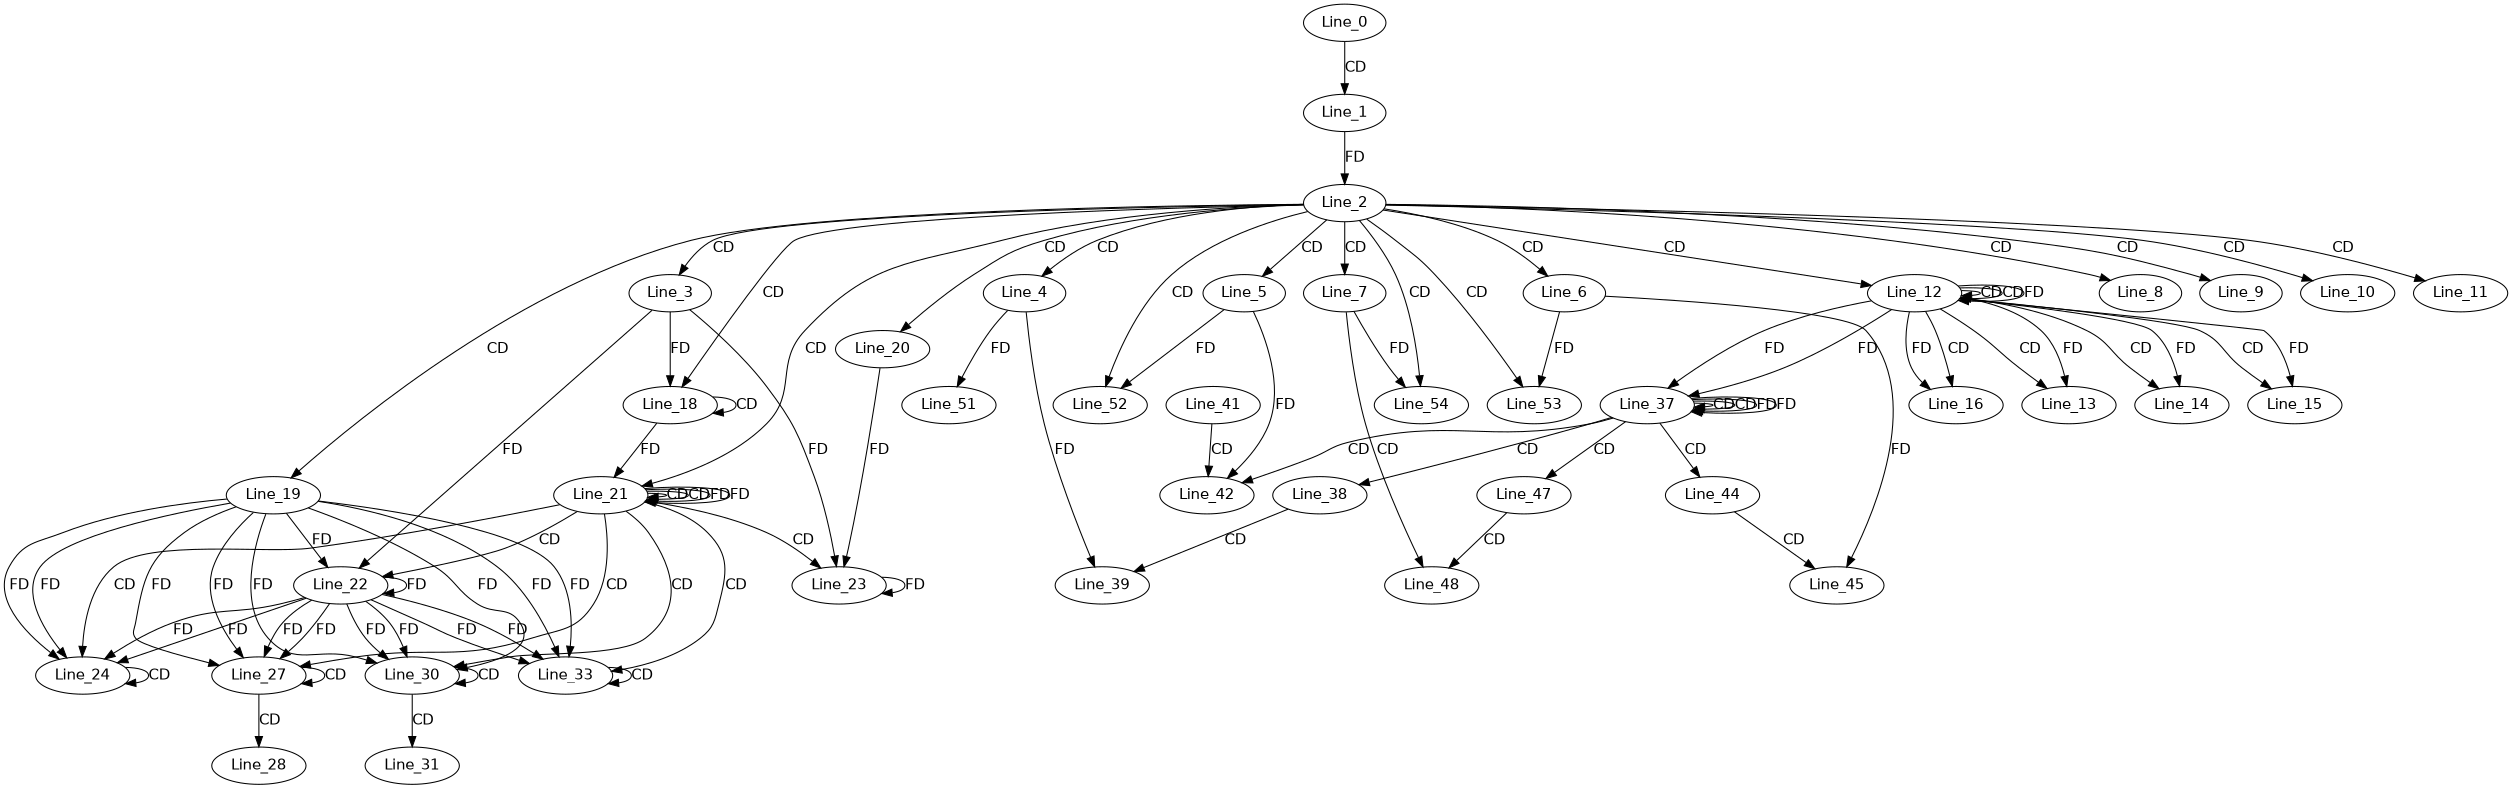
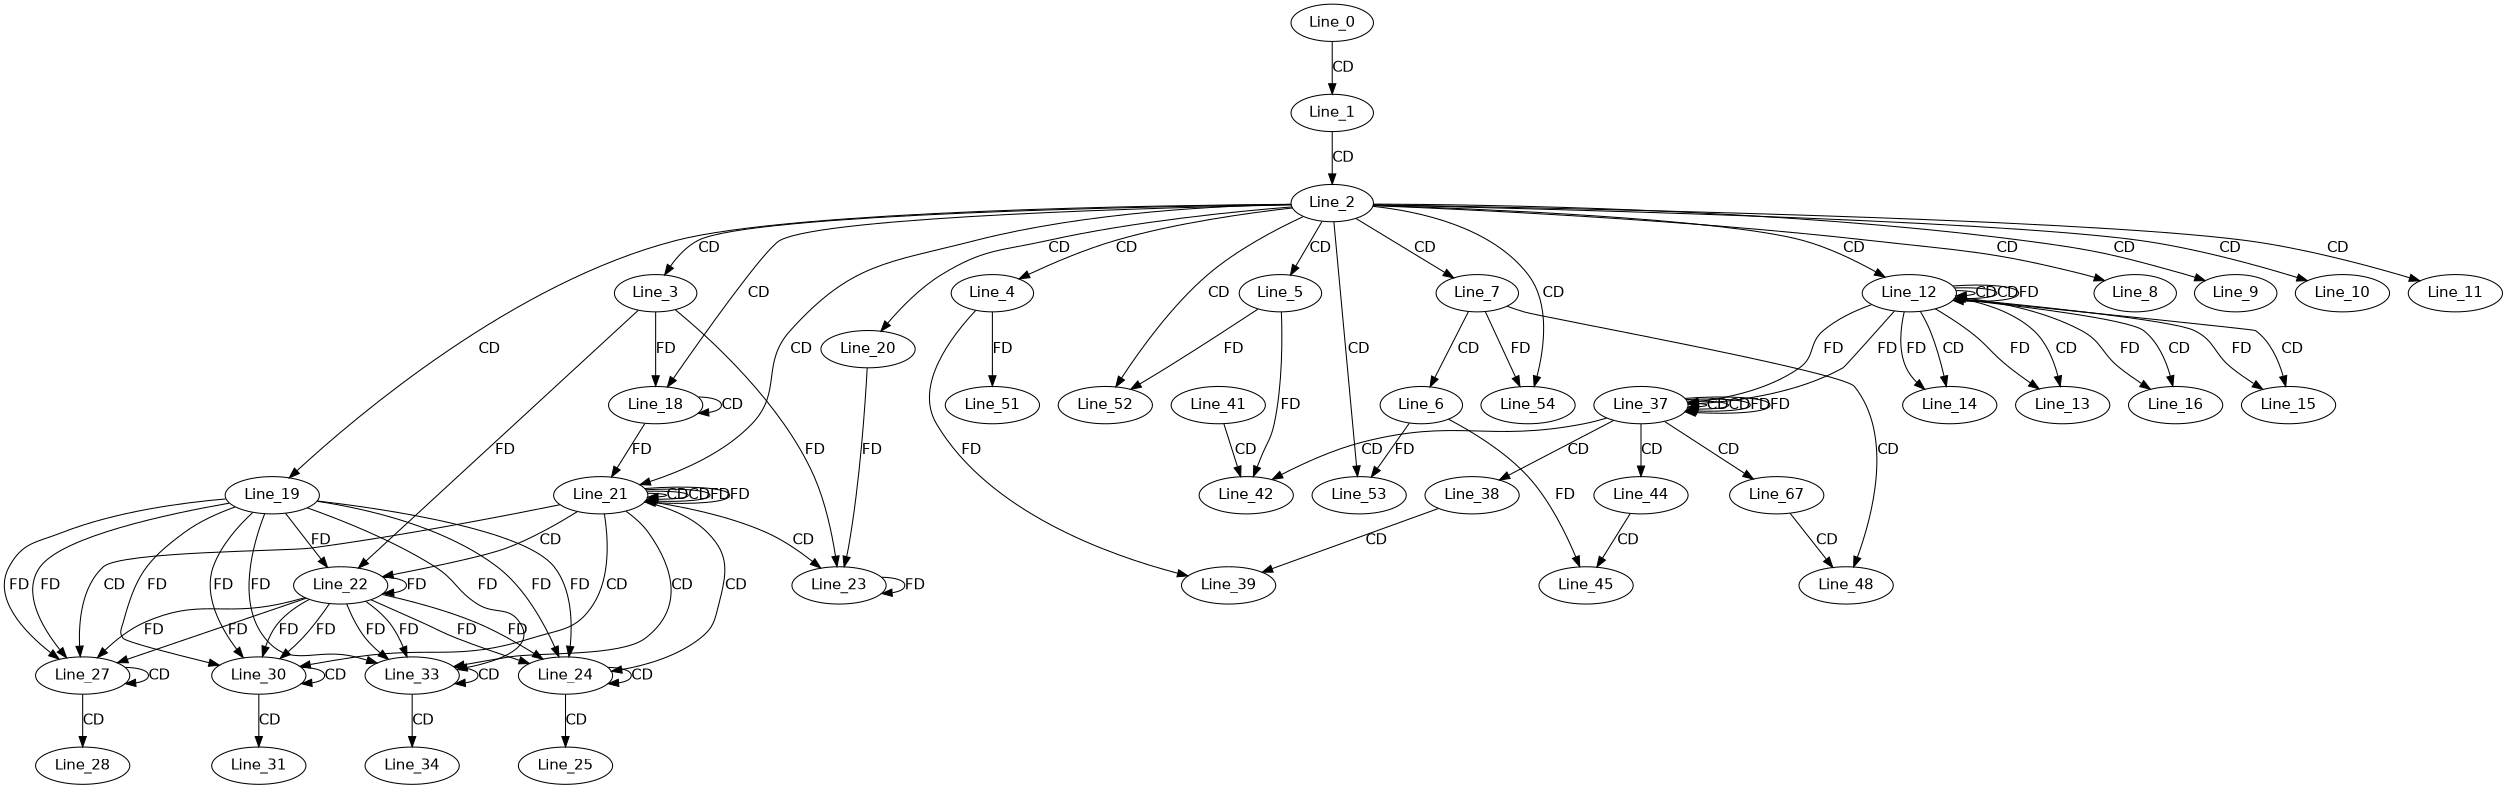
(1355, 158) -> (1343, 158)
(1474, 231) -> (1452, 345)
(1524, 495) -> (1777, 495)
none -> (412, 766)
none -> (566, 766)
